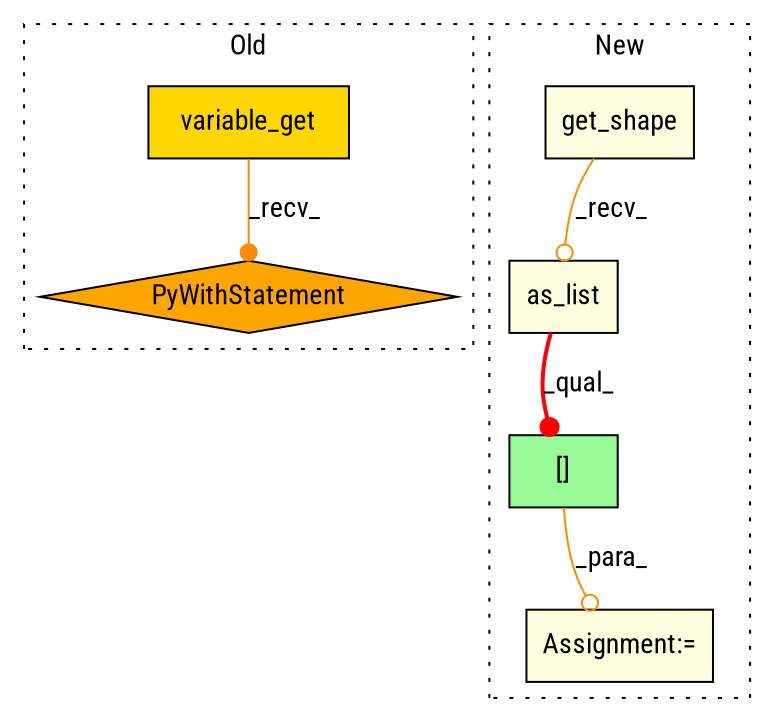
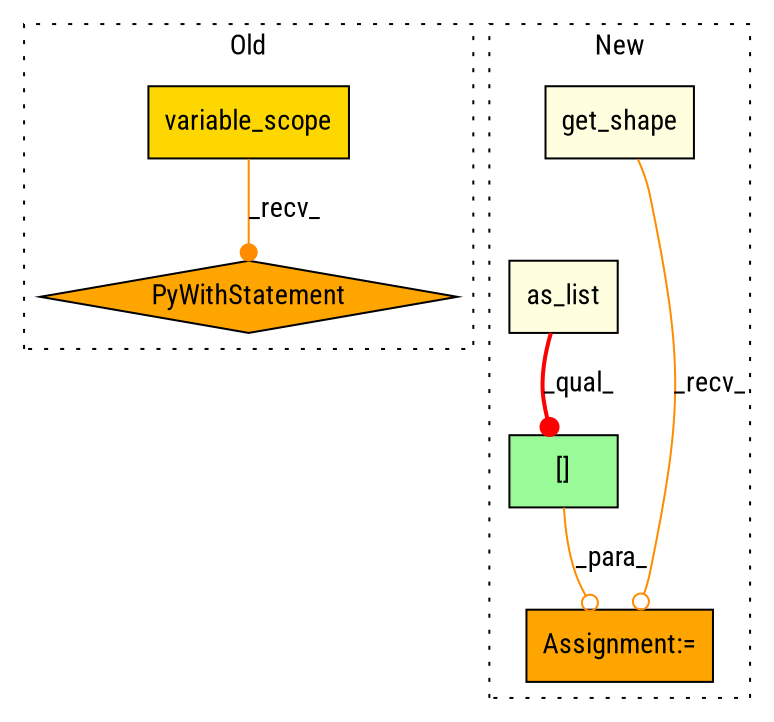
(249, 122) -> (249, 122)
(574, 199) -> (675, 376)
(620, 646) -> (620, 646)
